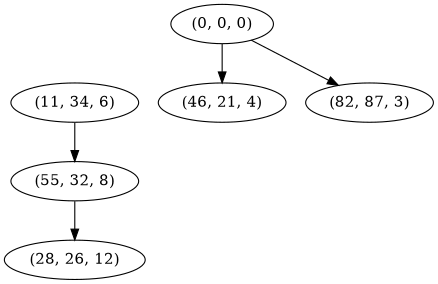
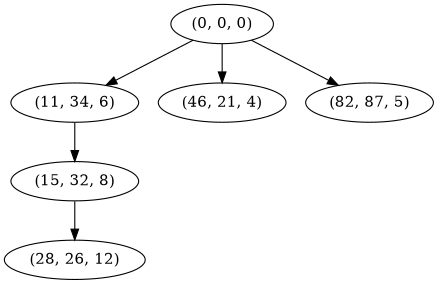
none -> (154, 60)
(370, 103) -> (370, 103)
(75, 181) -> (75, 181)
